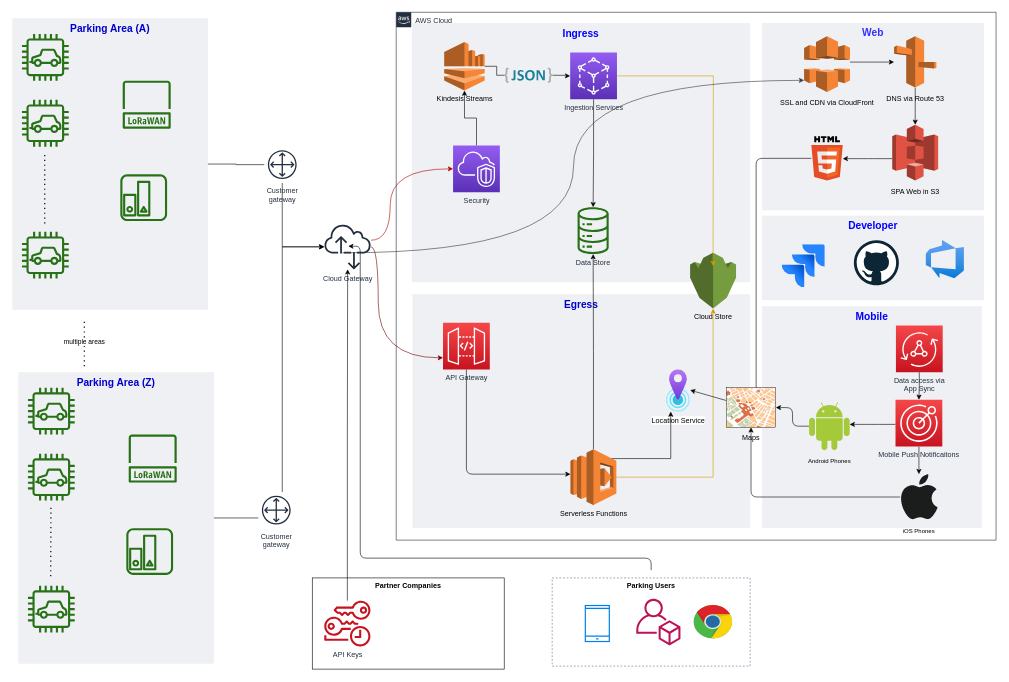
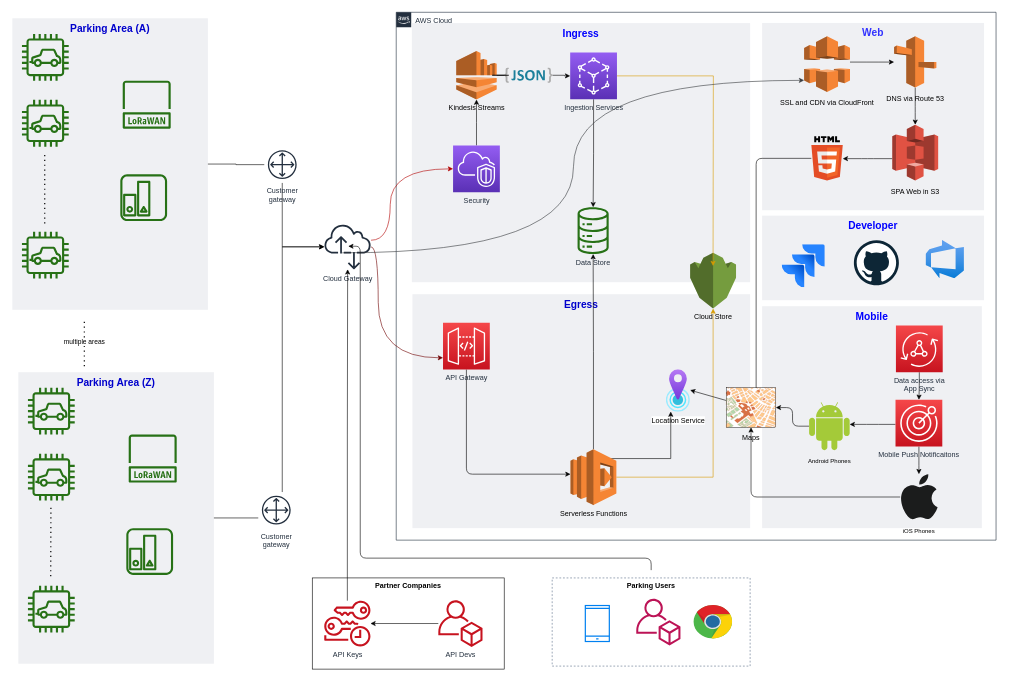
(465, 66) -> (477, 75)
none -> (406, 624)
none -> (461, 624)
